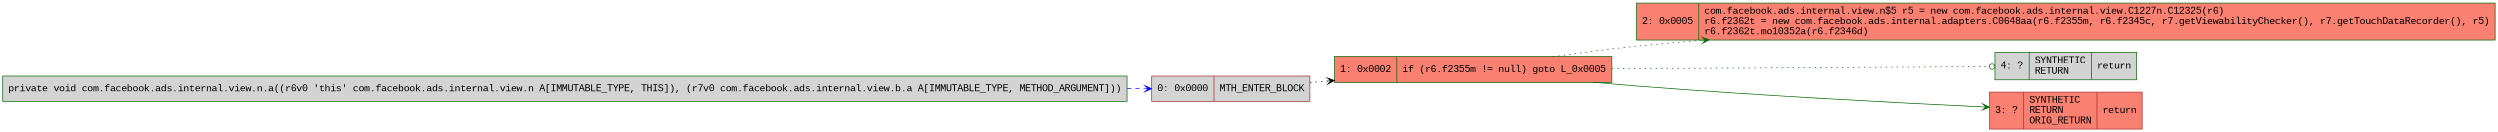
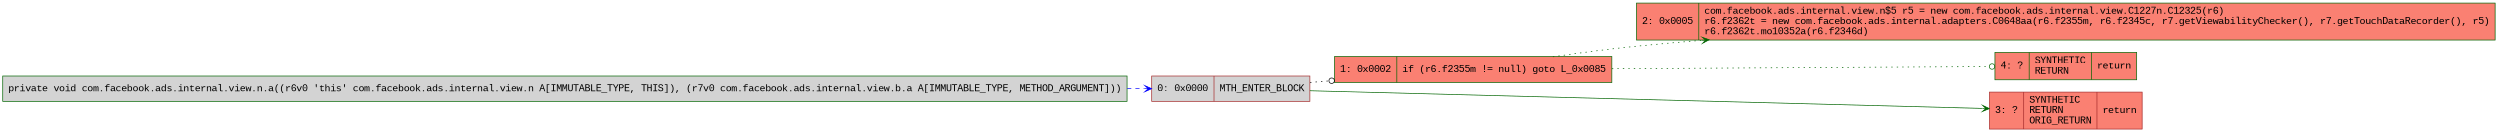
(2066, 66) -> (2066, 66)
(1504, 69) -> (1504, 69)
(1319, 82) -> (1319, 82)
(1788, 96) -> (1646, 100)
